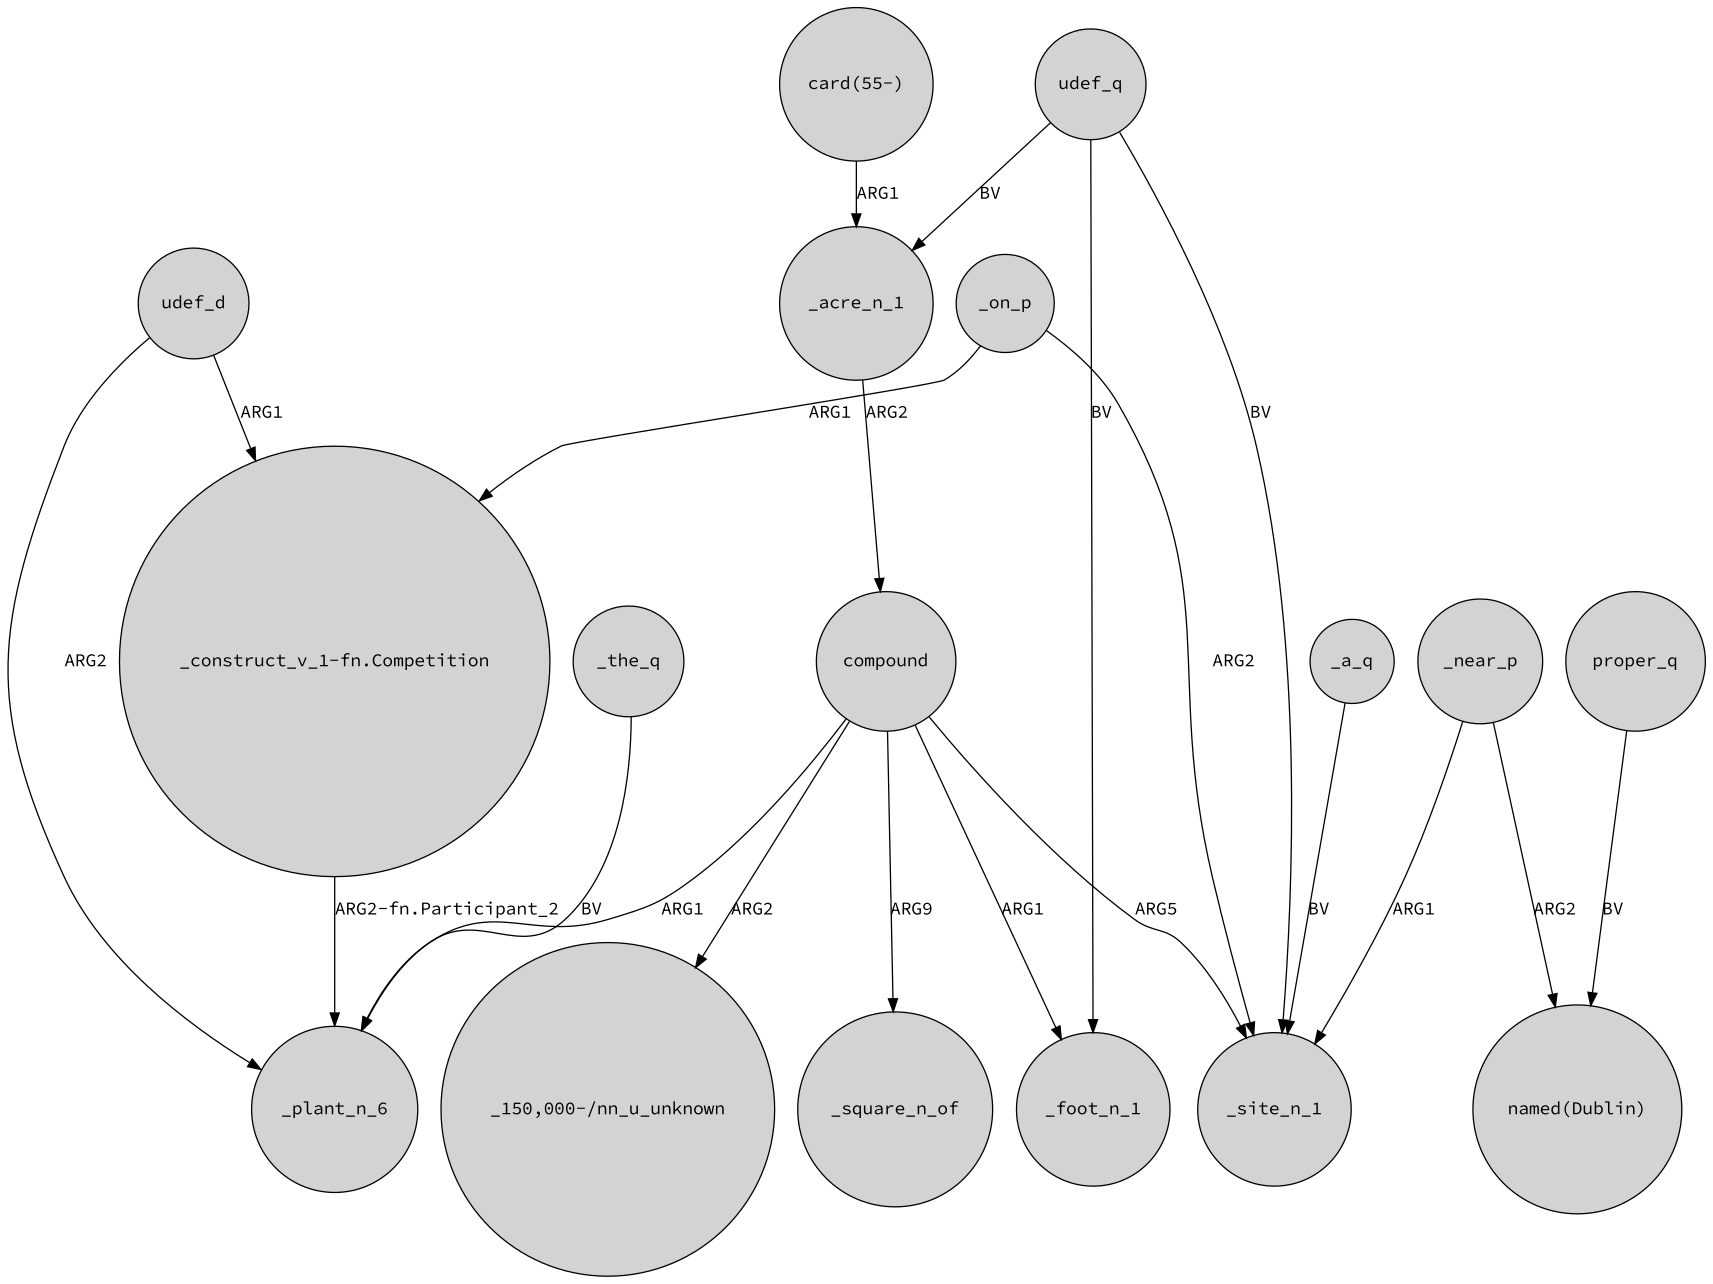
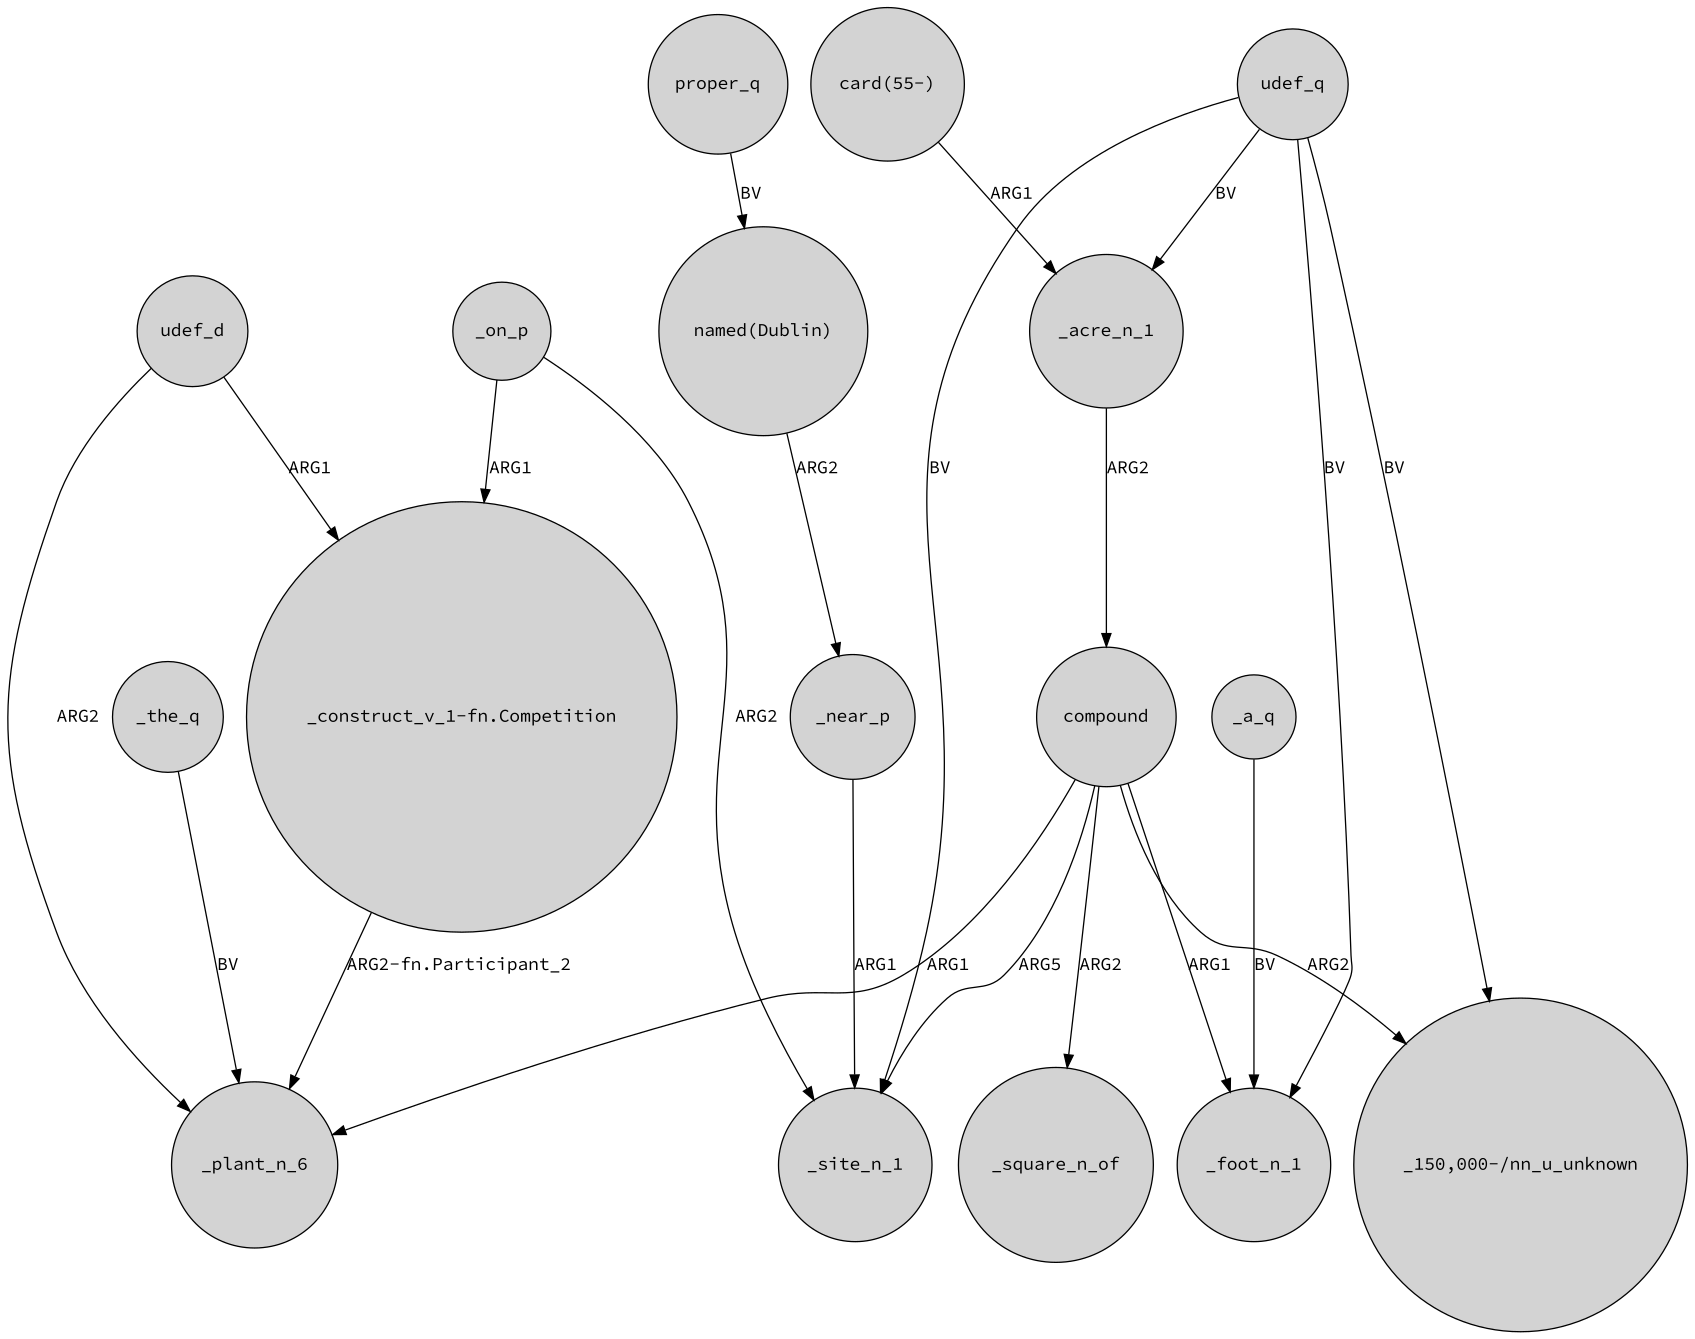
none -> (1402, 562)
(1523, 858) -> (811, 538)
(1317, 862) -> (1254, 917)
(912, 910) -> (1101, 965)
